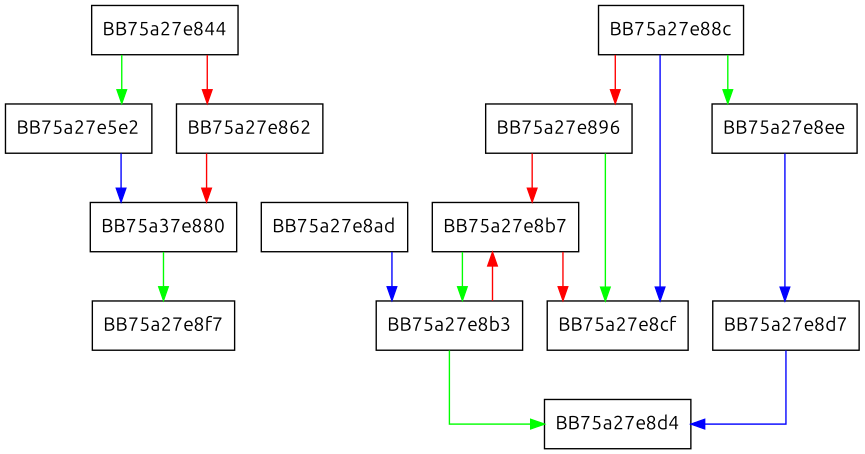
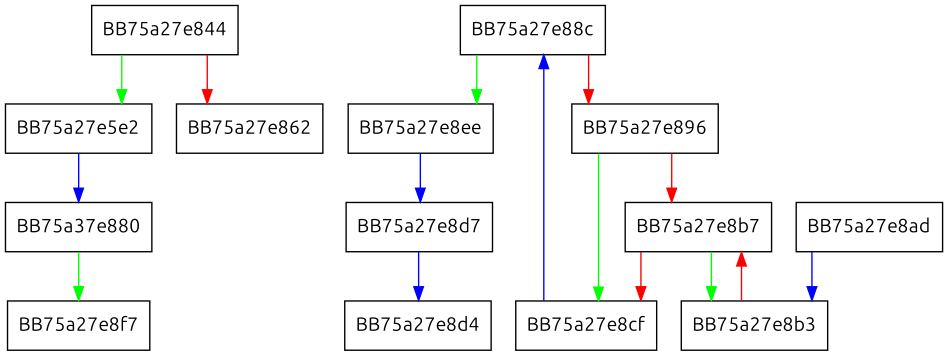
(207, 171) -> none
(660, 171) -> (544, 185)
(453, 424) -> none
